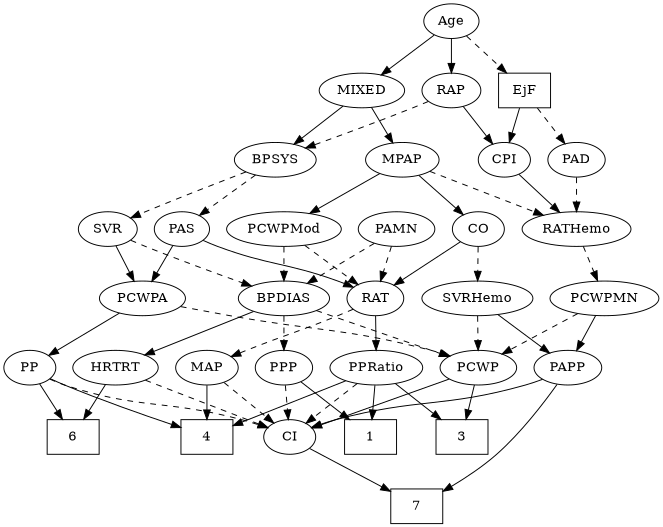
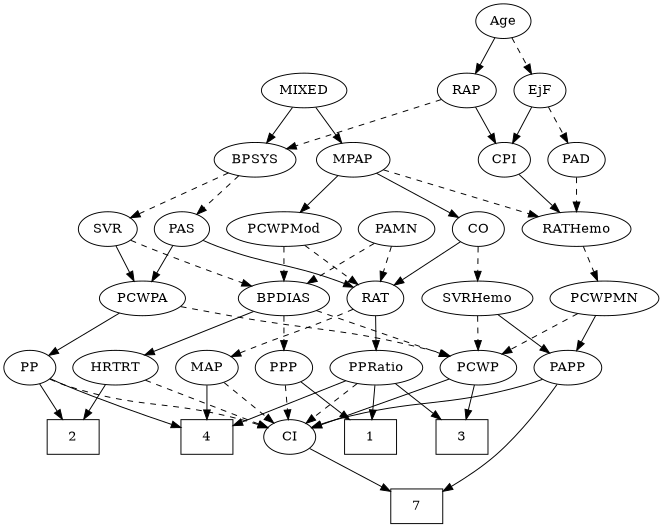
(412, 52) -> none
(525, 90) -> (540, 90)
(73, 437) -> (73, 437)
